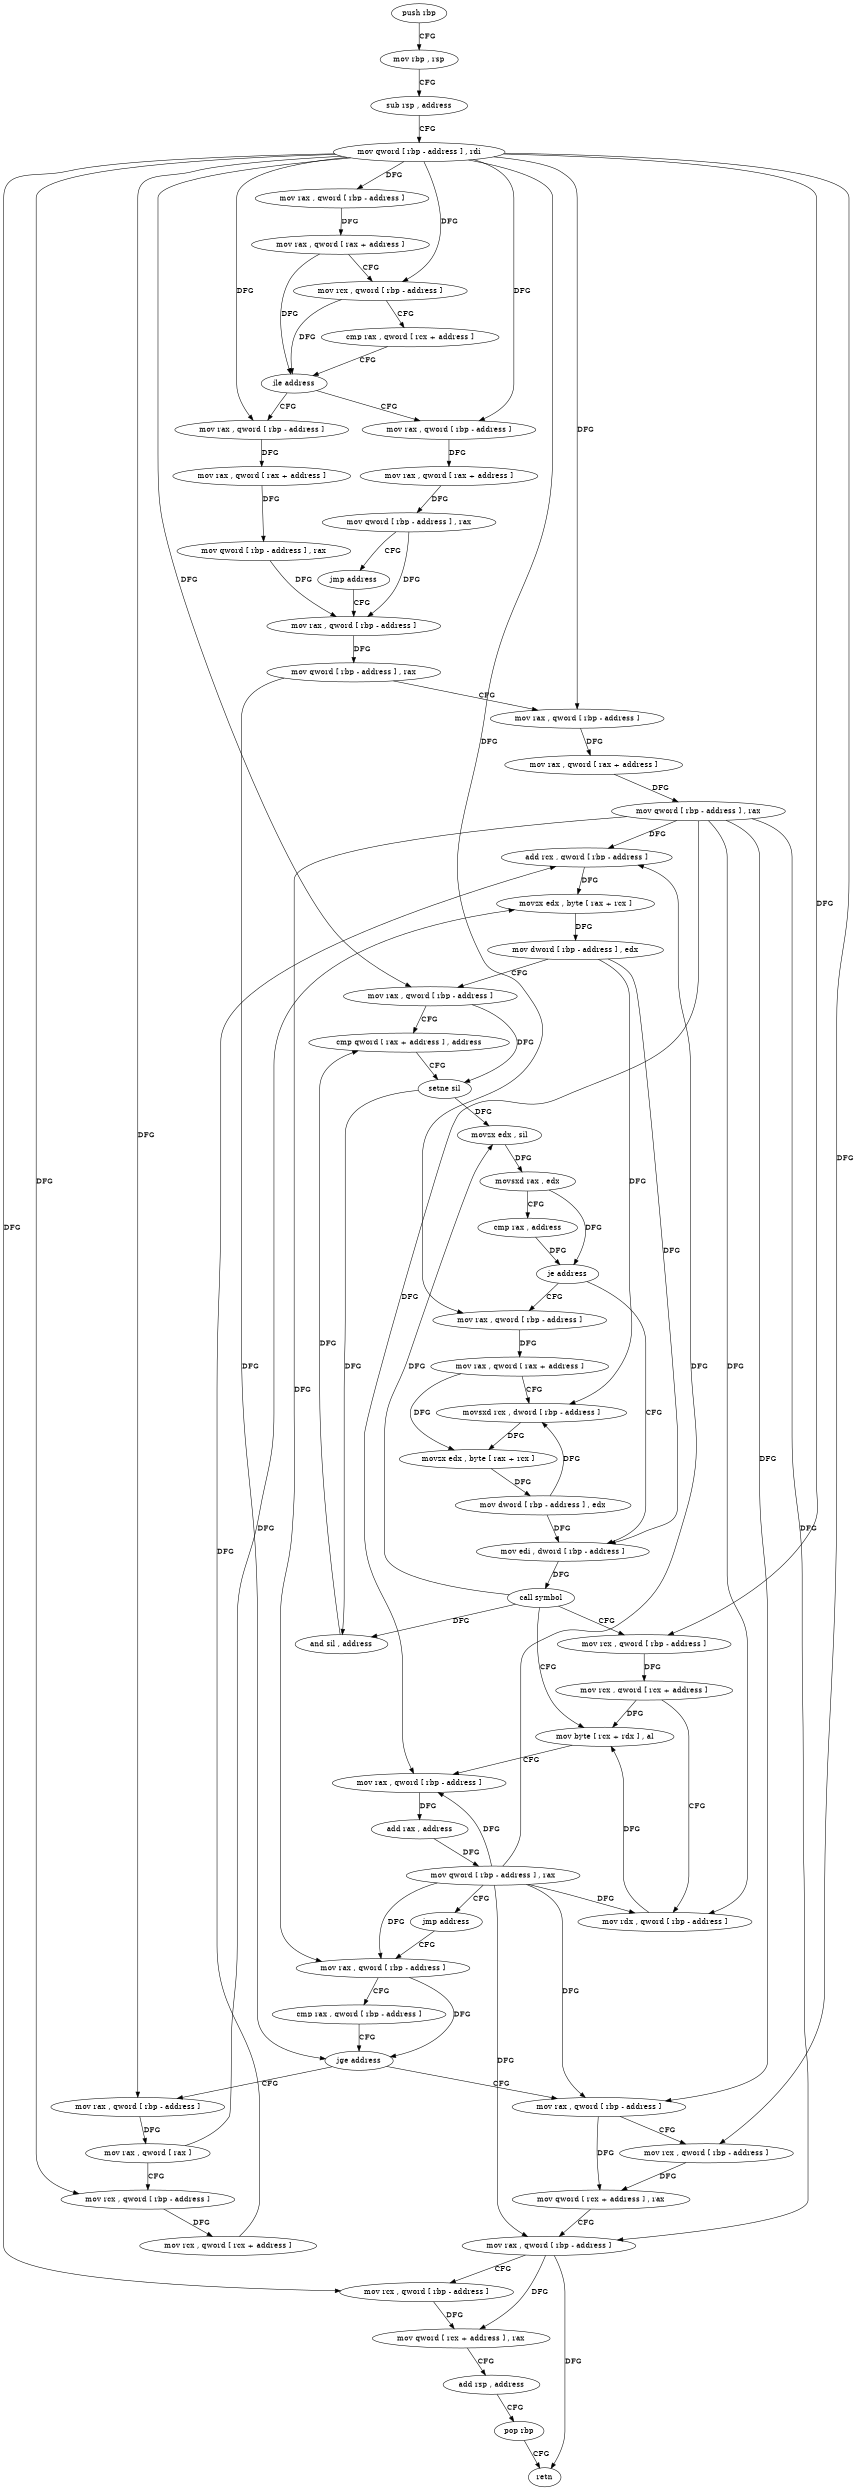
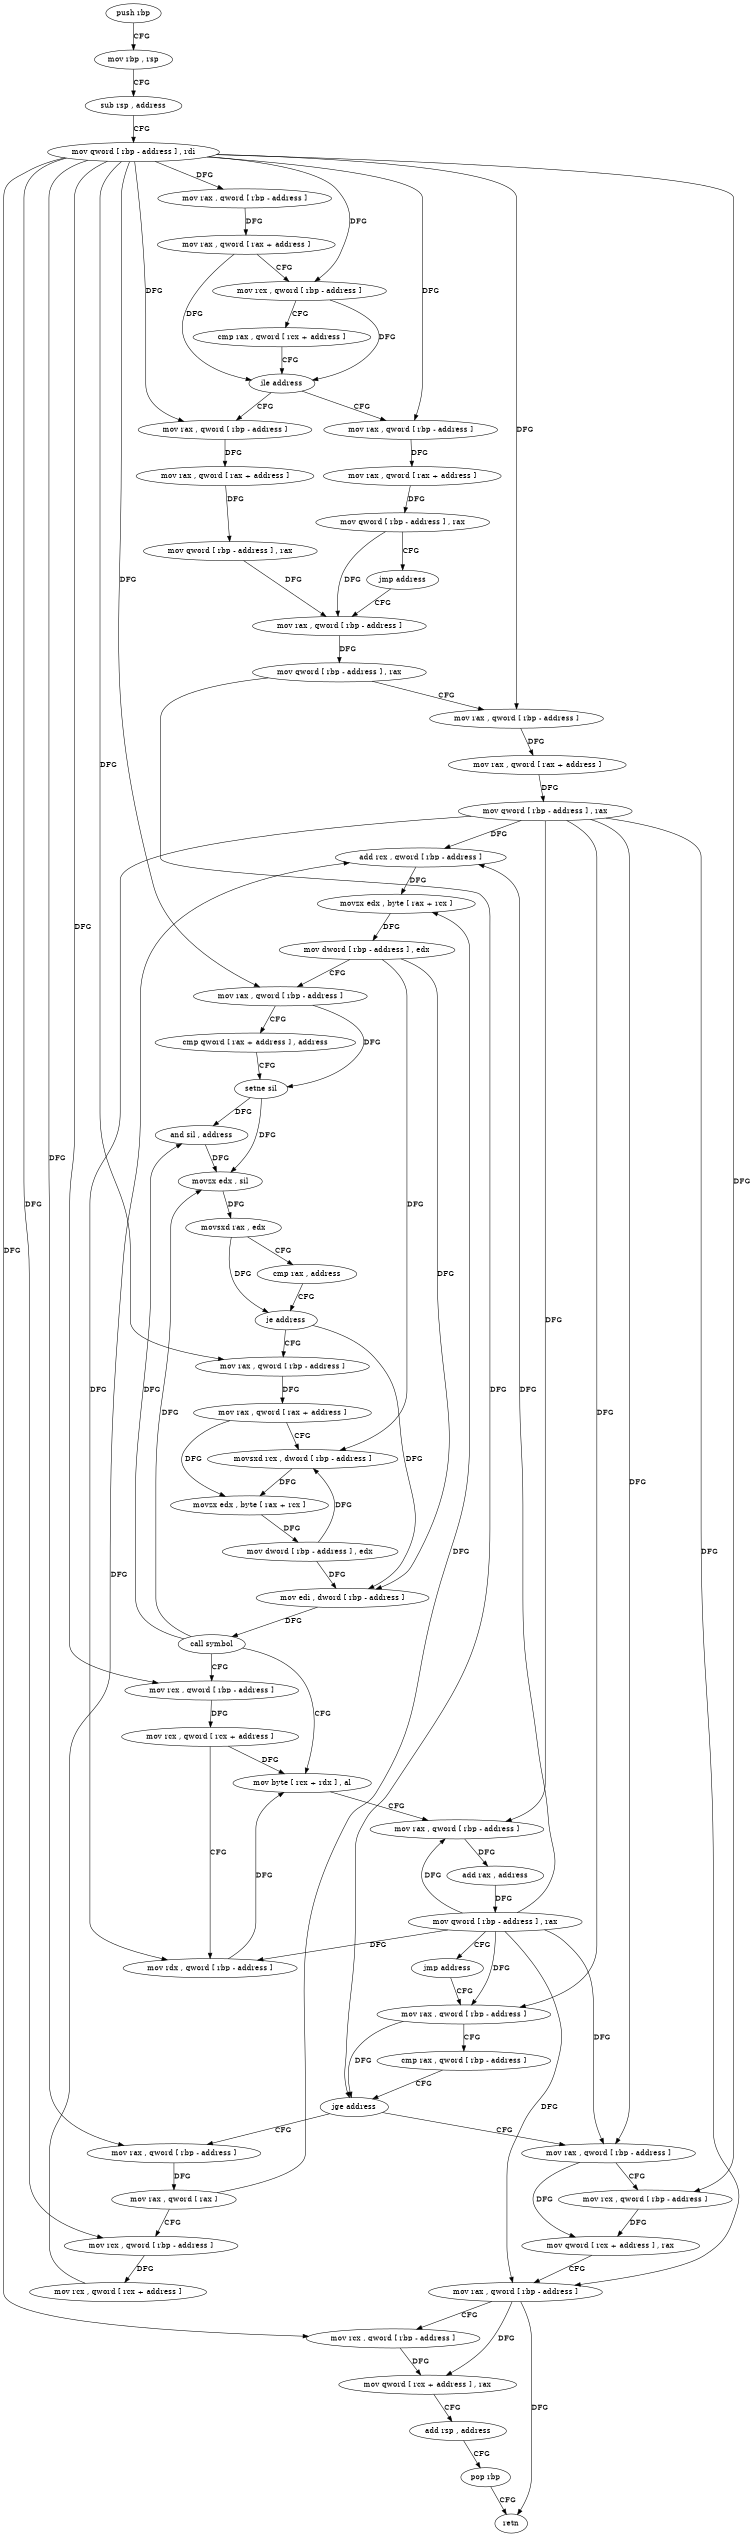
(558, 1251) -> (306, 1297)
(320, 1336) -> (210, 1156)
(654, 1413) -> (415, 1459)
